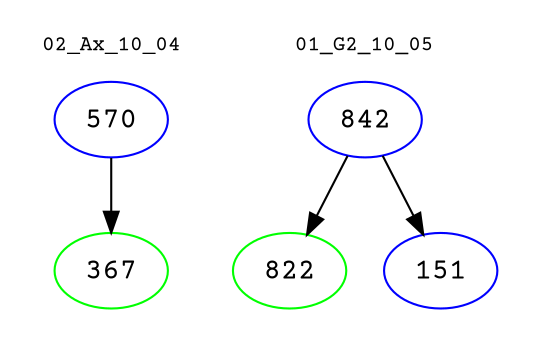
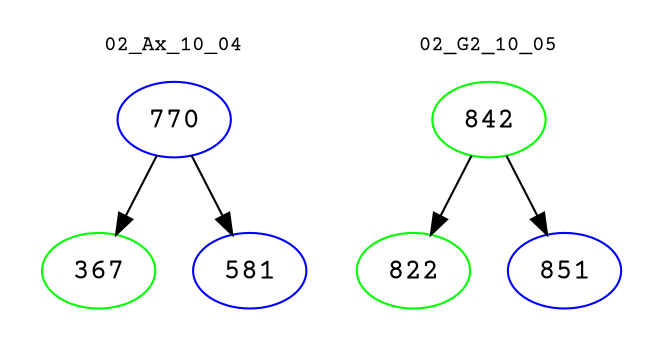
(365, 45) -> (489, 45)
(111, 120) -> (174, 120)
(365, 120) -> (489, 120)
none -> (250, 271)
(441, 271) -> (565, 271)
